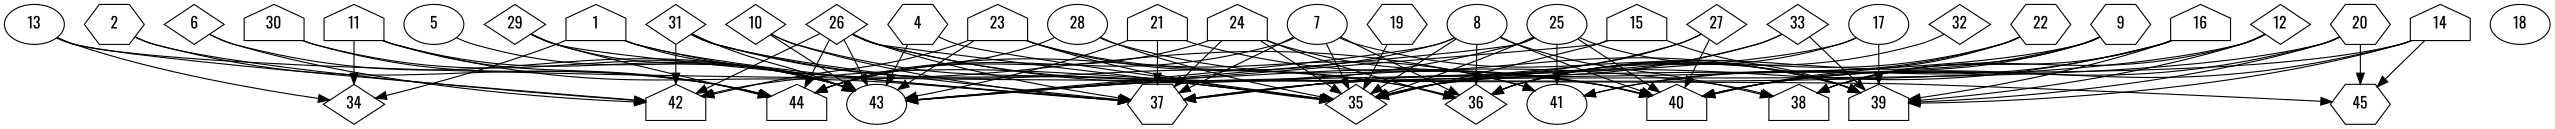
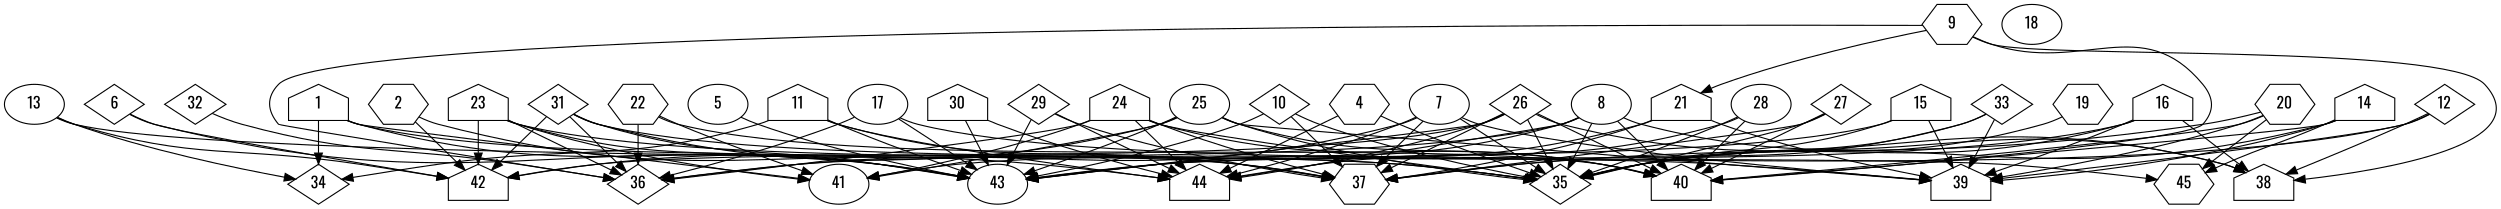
(900, 60) -> (1284, 142)
(1649, 75) -> (1818, 55)
none -> (985, 152)
